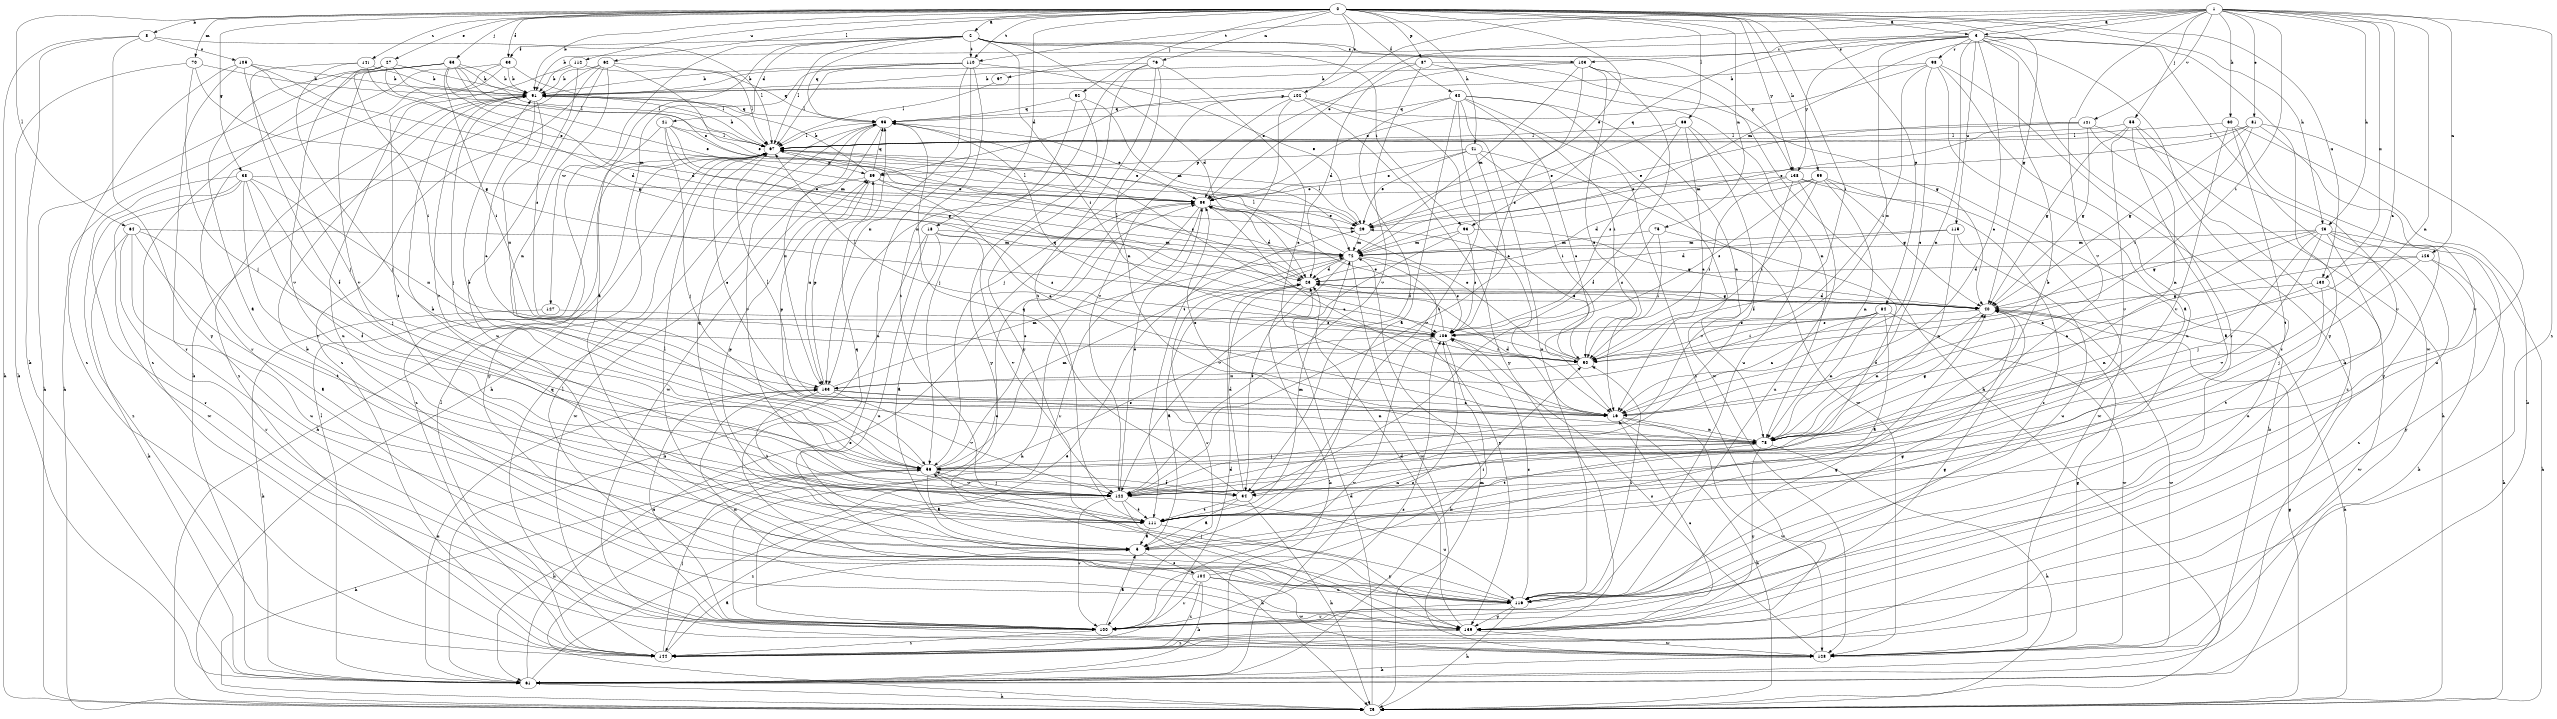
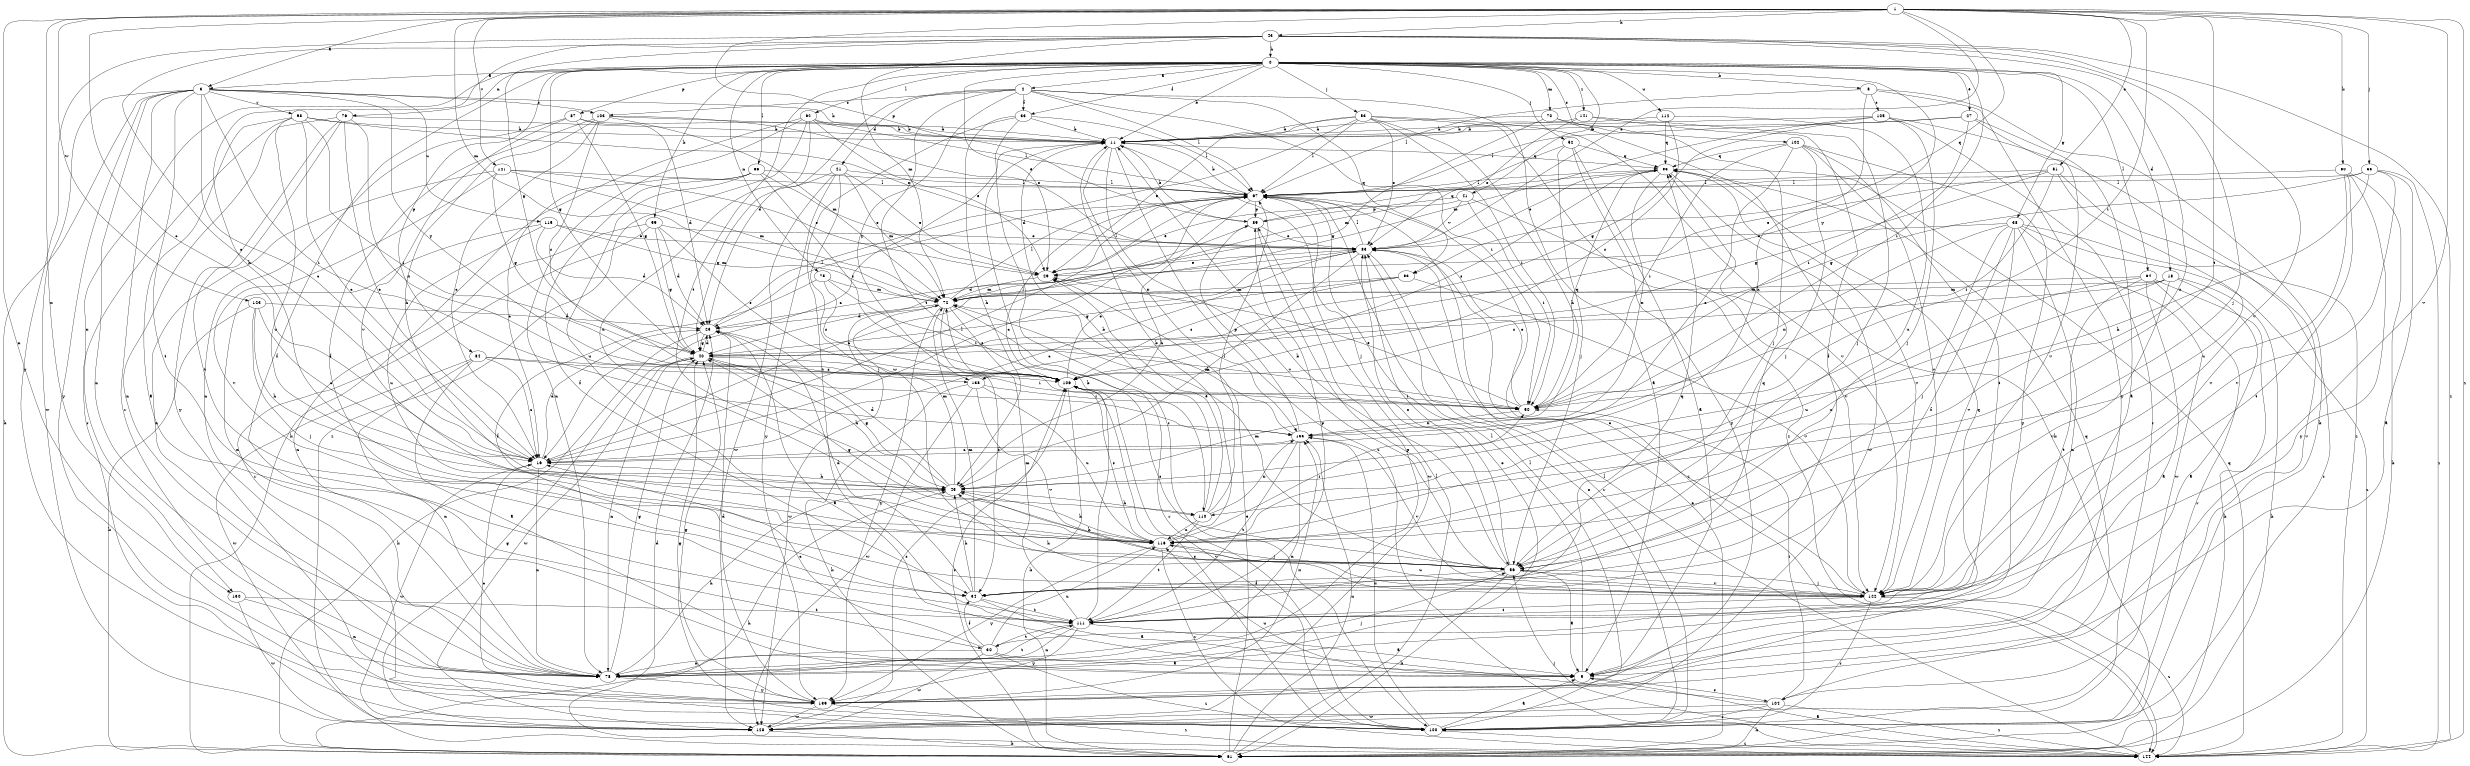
(1995, 22) -> (1270, 48)
(838, 60) -> none
(1000, 79) -> none
(534, 96) -> (1113, 143)
(1377, 136) -> (1364, 183)
(2453, 136) -> (67, 156)
(1389, 176) -> (1450, 223)
(1528, 182) -> (954, 244)
(802, 211) -> none
(1888, 216) -> (319, 263)
(810, 270) -> none
(2049, 283) -> (166, 356)
(1740, 288) -> none
(2171, 295) -> none
(551, 309) -> none
(1343, 317) -> (658, 485)
(1825, 323) -> (895, 370)
(1797, 325) -> (735, 445)
(1408, 340) -> (1033, 632)
none -> (1700, 421)
none -> (966, 440)
(1977, 456) -> (2228, 504)
none -> (1504, 637)
(234, 691) -> (1077, 500)
